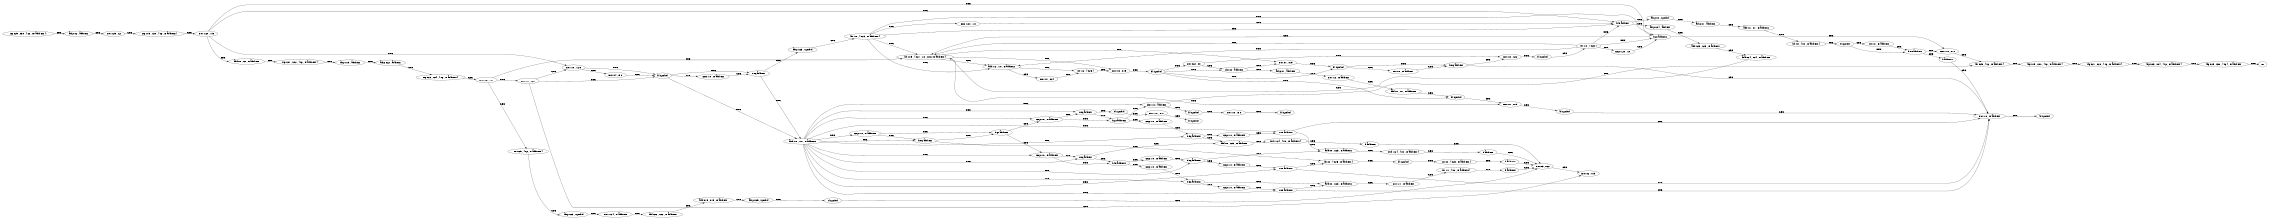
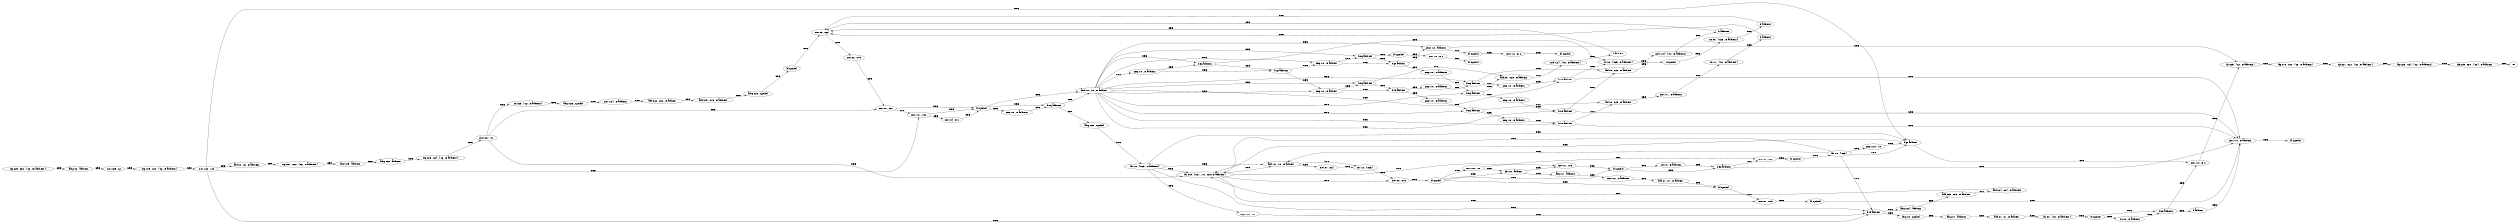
(1012, 207) -> (869, 82)
